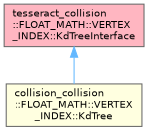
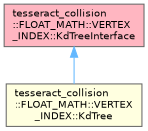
(74, 105) -> (74, 105)
